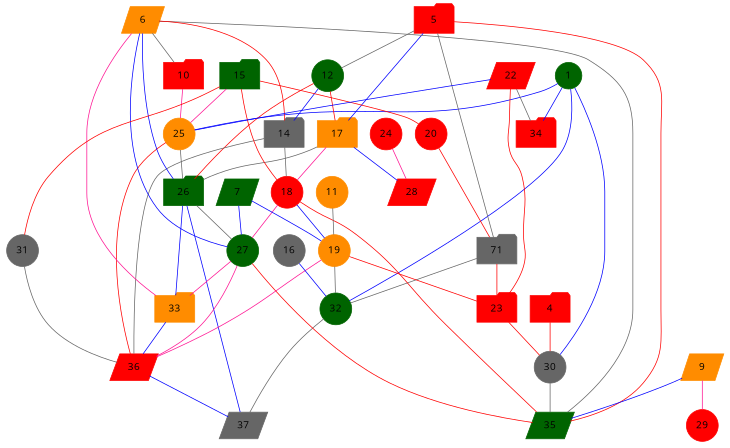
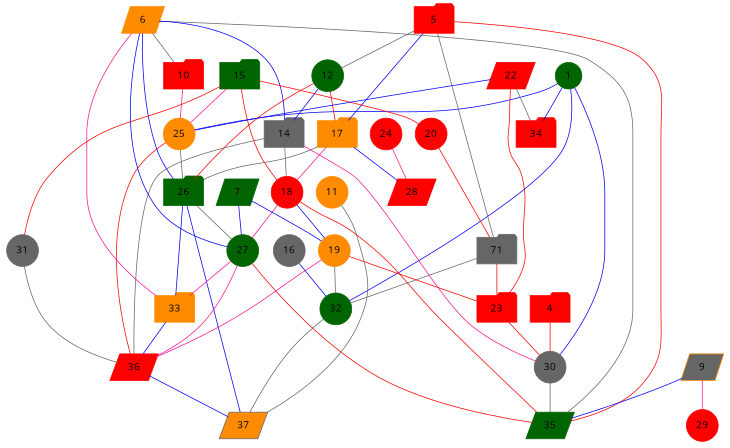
(246, 44) -> (246, 44)
(333, 226) -> (357, 326)
none -> (412, 251)
(702, 367) -> (702, 367)
(243, 425) -> (243, 425)
